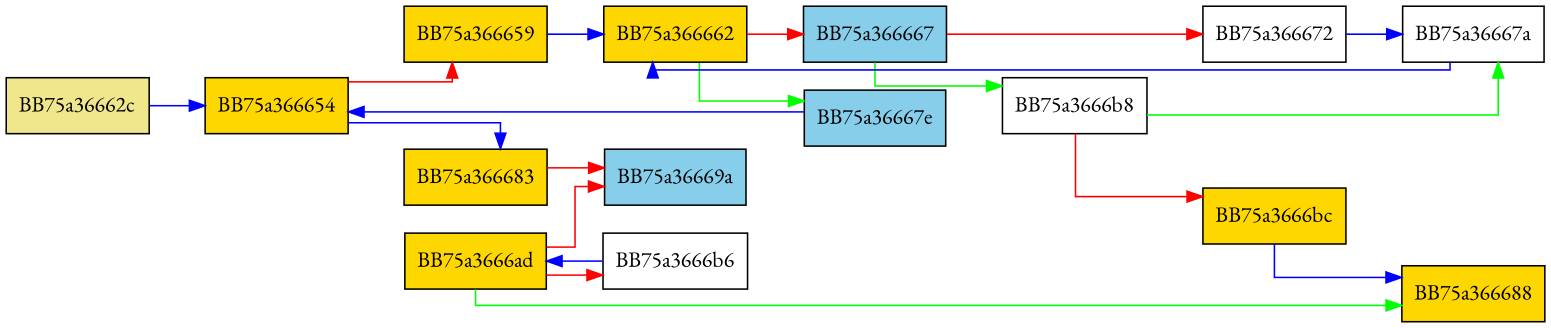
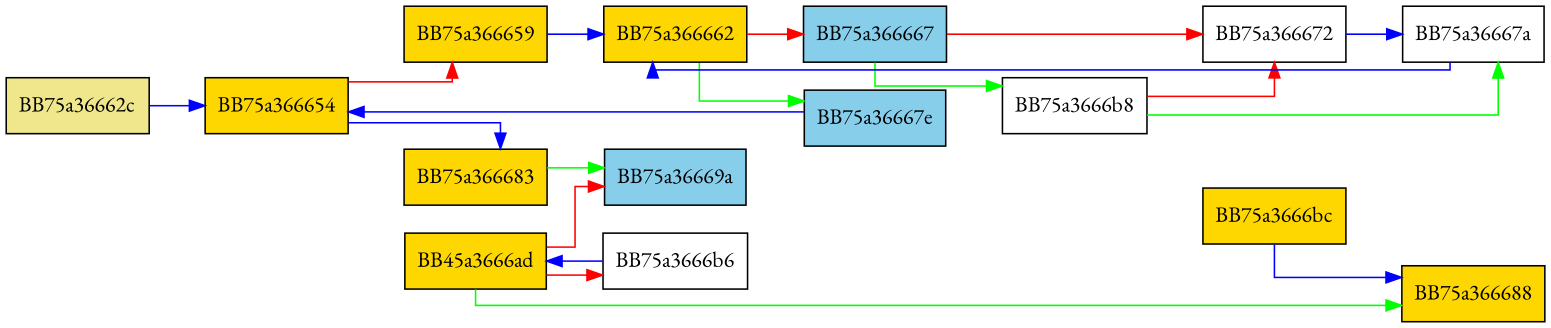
(568, 168) -> (568, 168)
(1100, 197) -> (1220, 96)
(476, 261) -> (476, 261)
